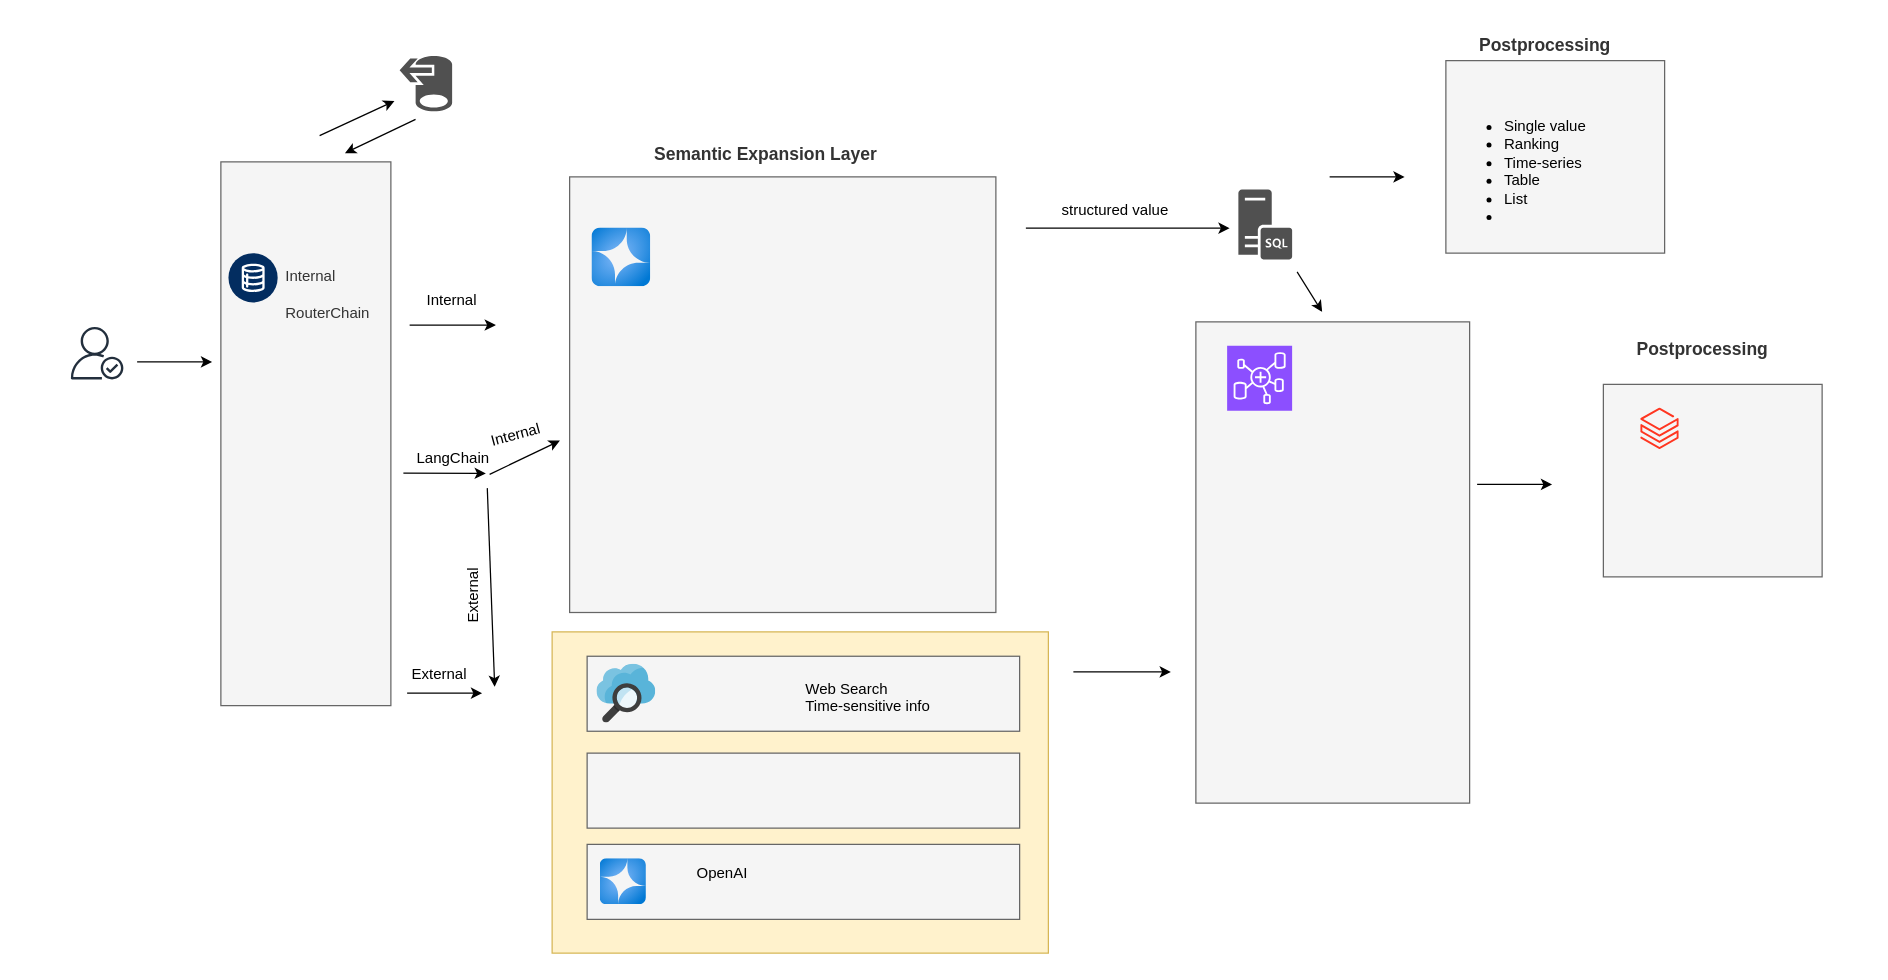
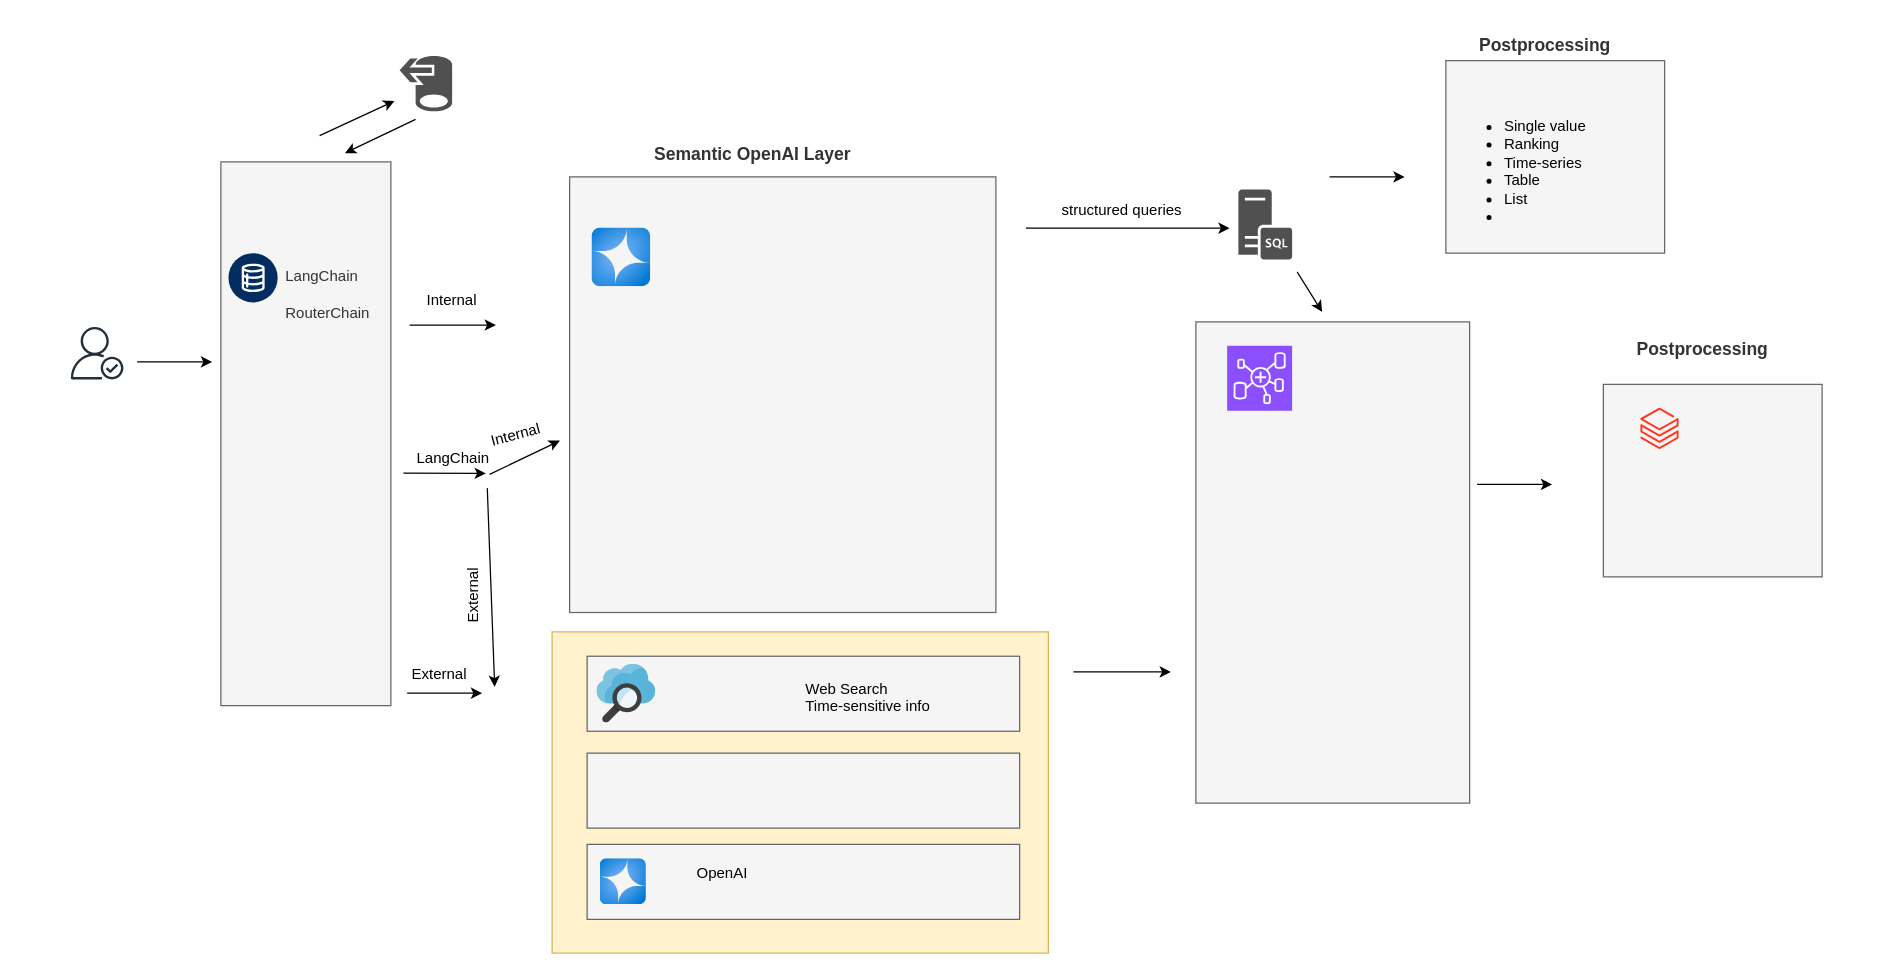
(747, 153) -> (737, 153)
(1125, 211) -> (1134, 211)
(330, 286) -> (330, 286)
